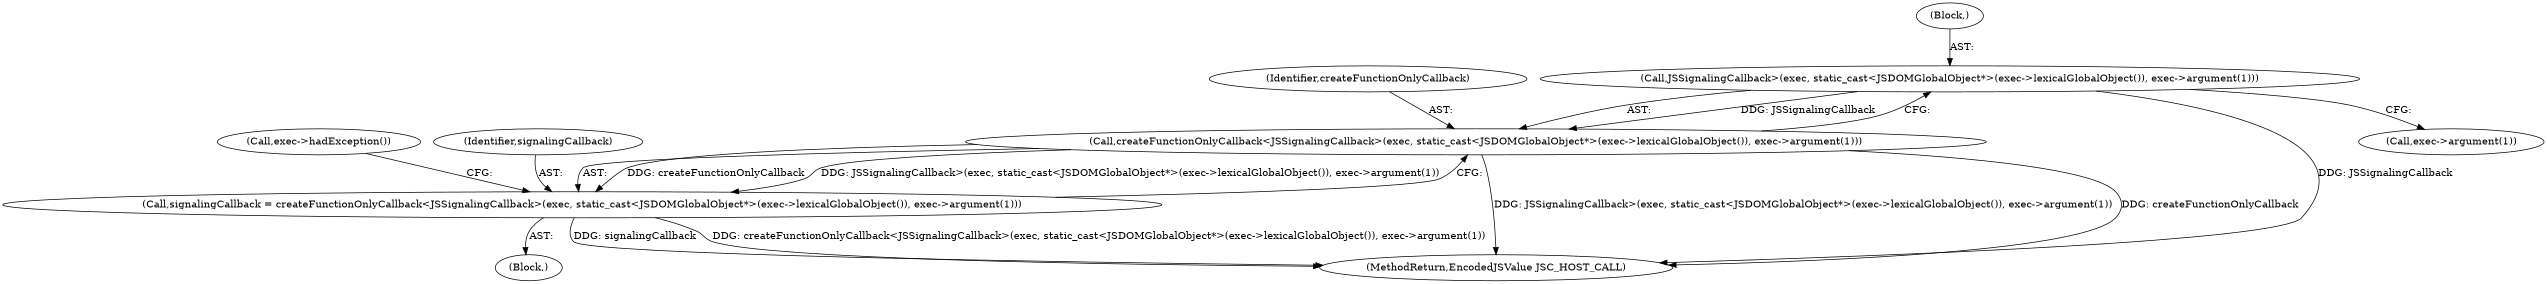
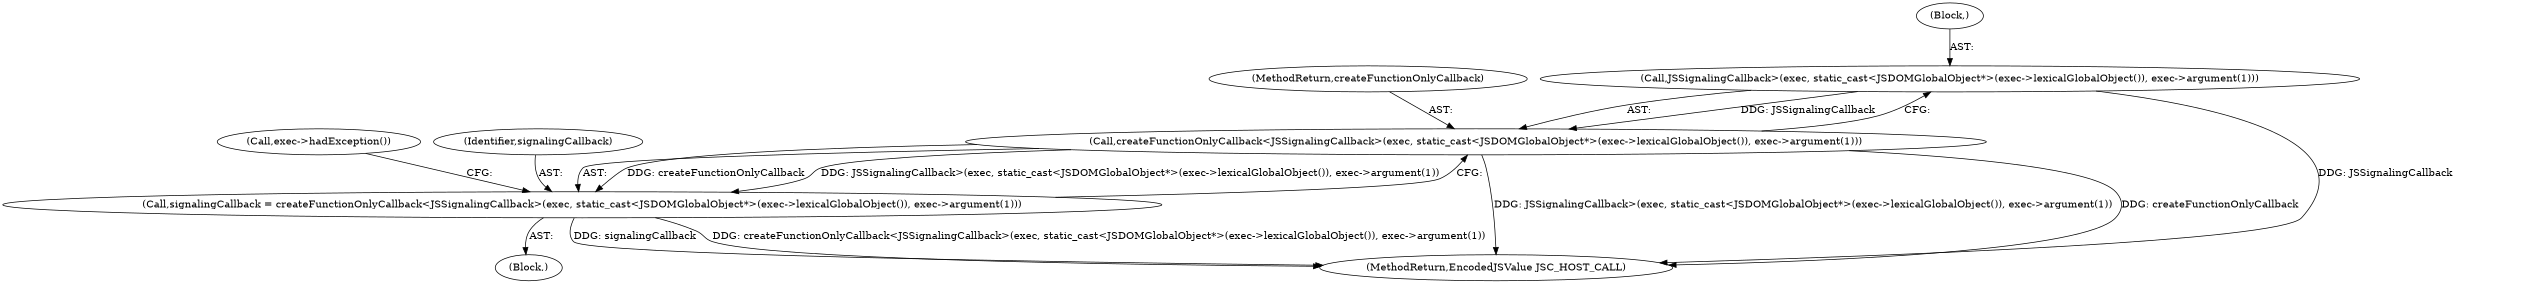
(1368, 79) -> (1368, 79)
(2451, 142) -> none
